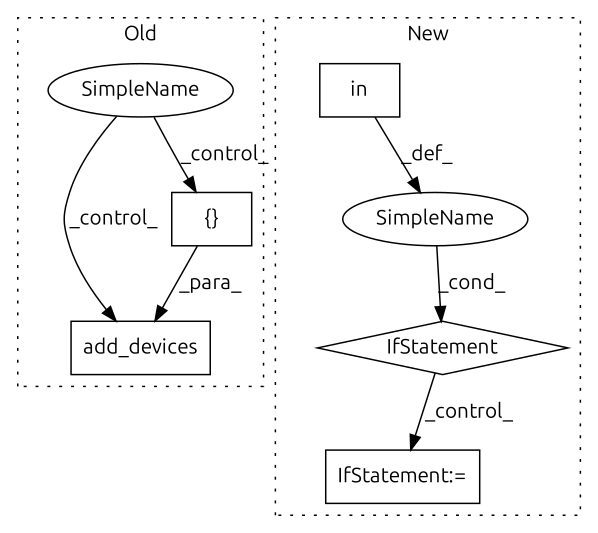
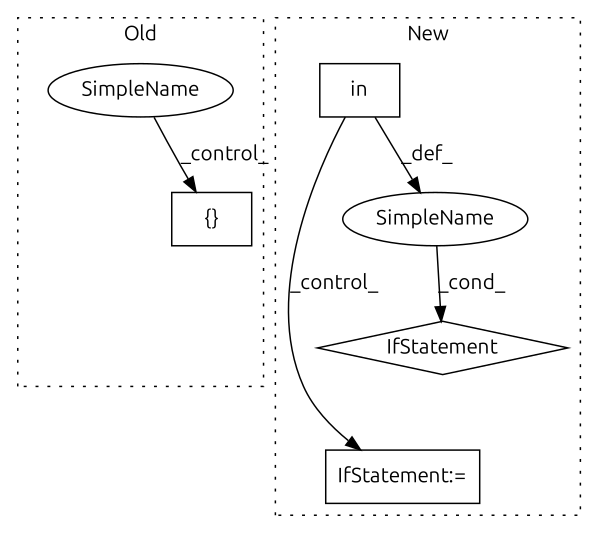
(141, 348) -> none
(425, 404) -> (290, 283)
